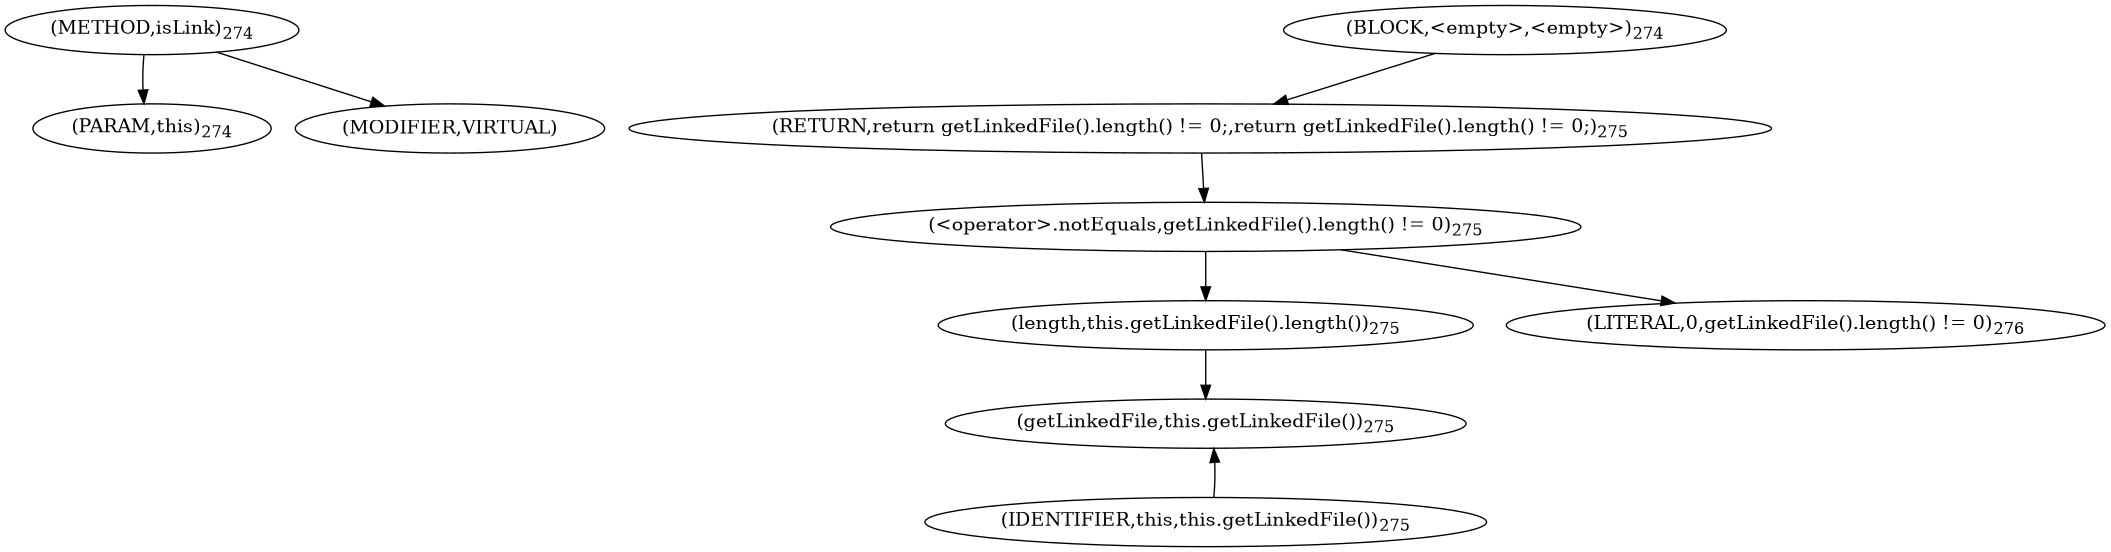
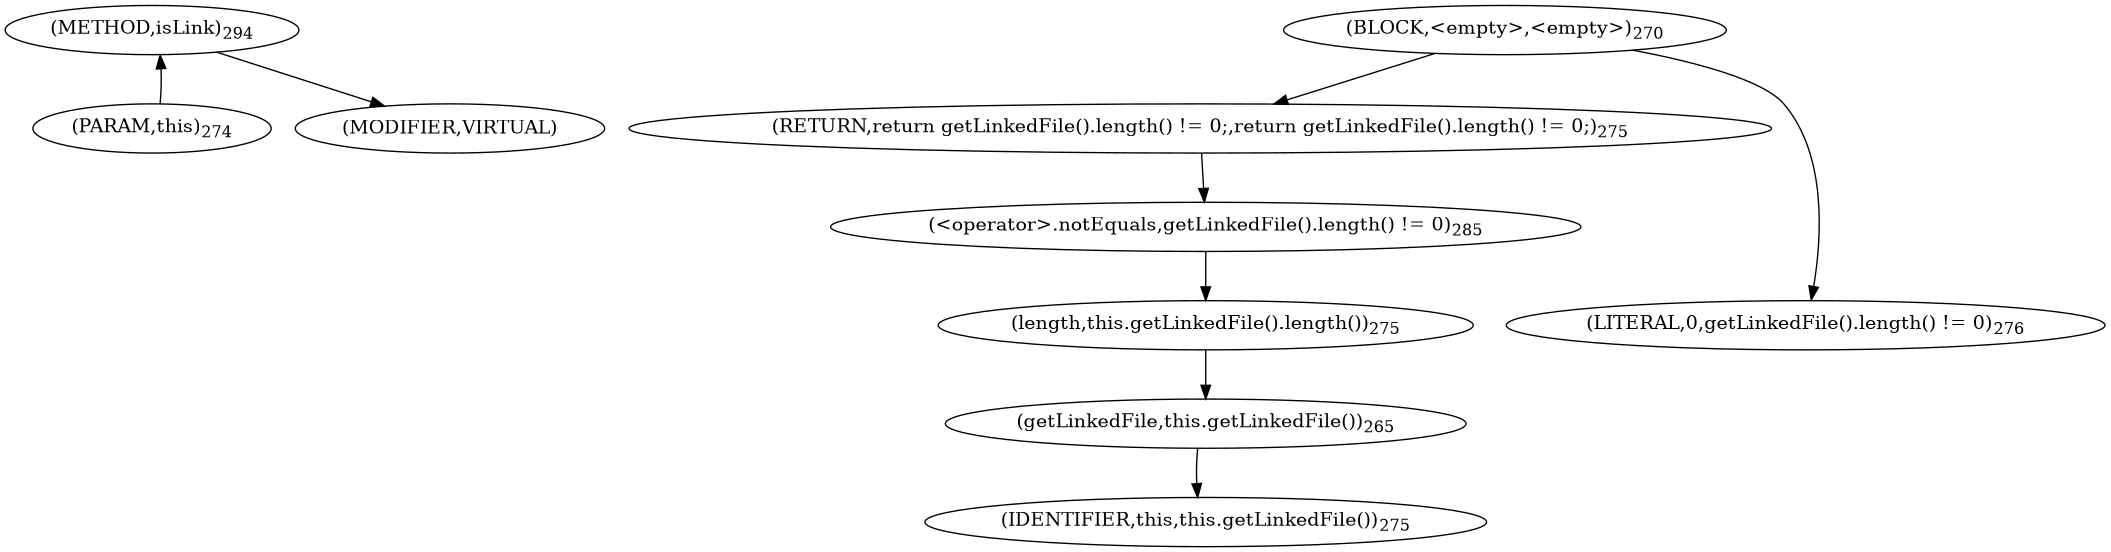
(238, 28) -> (238, 28)
(1648, 28) -> (1648, 28)
(143, 73) -> (161, 86)
(1467, 225) -> (1467, 225)
(1501, 275) -> (1792, 116)
(1379, 422) -> (1379, 422)
(1215, 480) -> (1197, 466)
